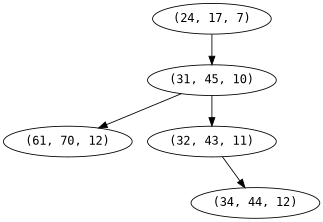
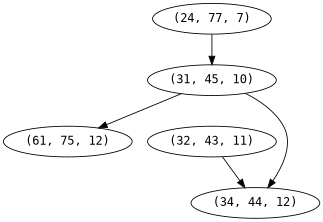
(212, 19) -> (212, 19)
(212, 107) -> (285, 130)
(68, 142) -> (68, 142)
